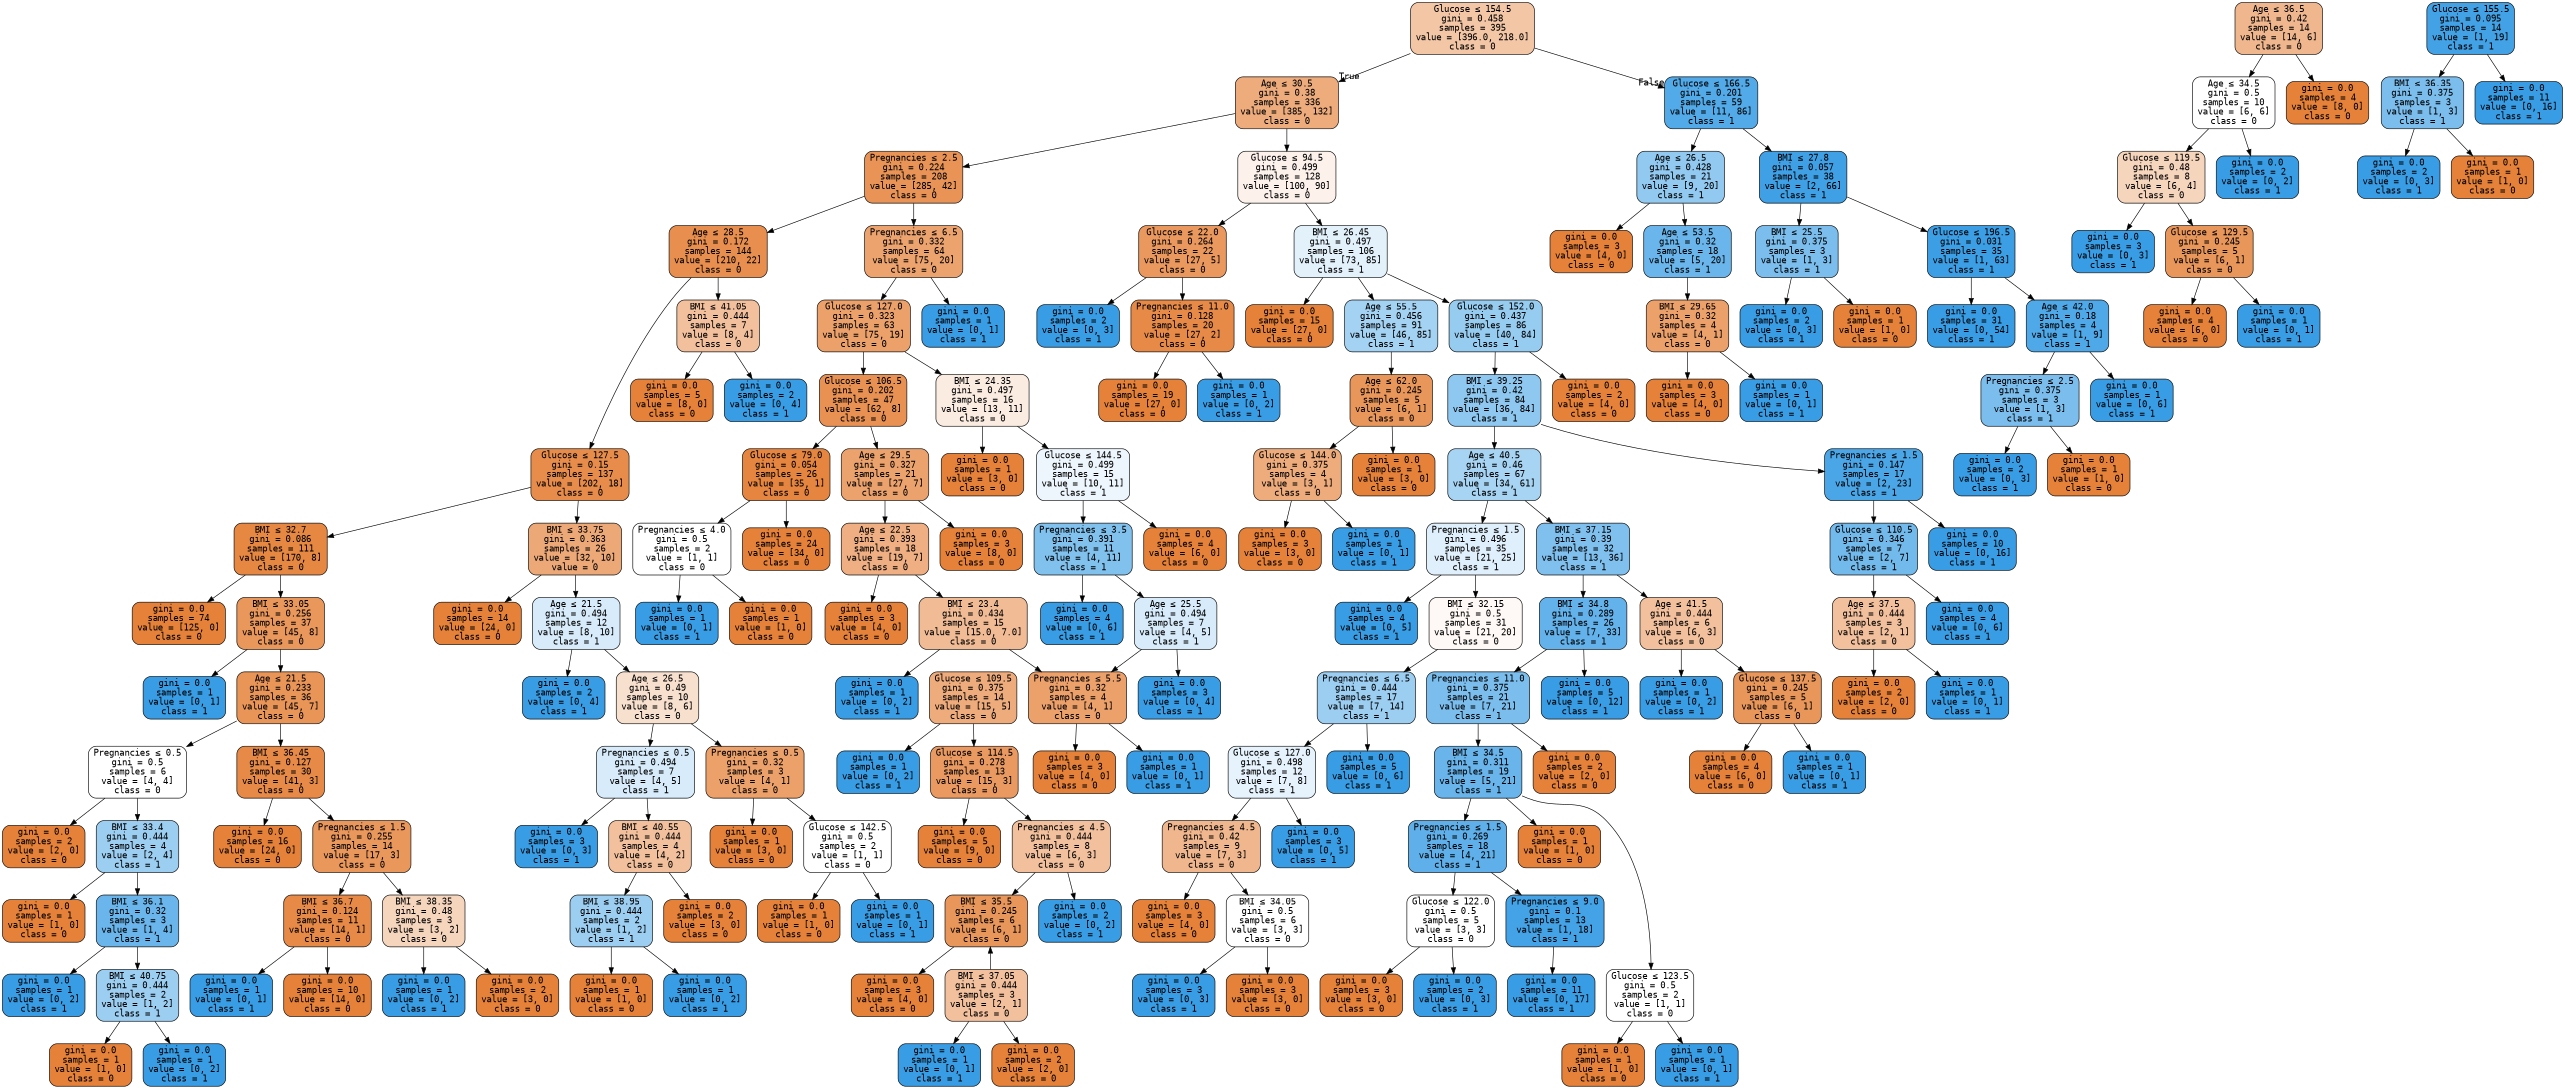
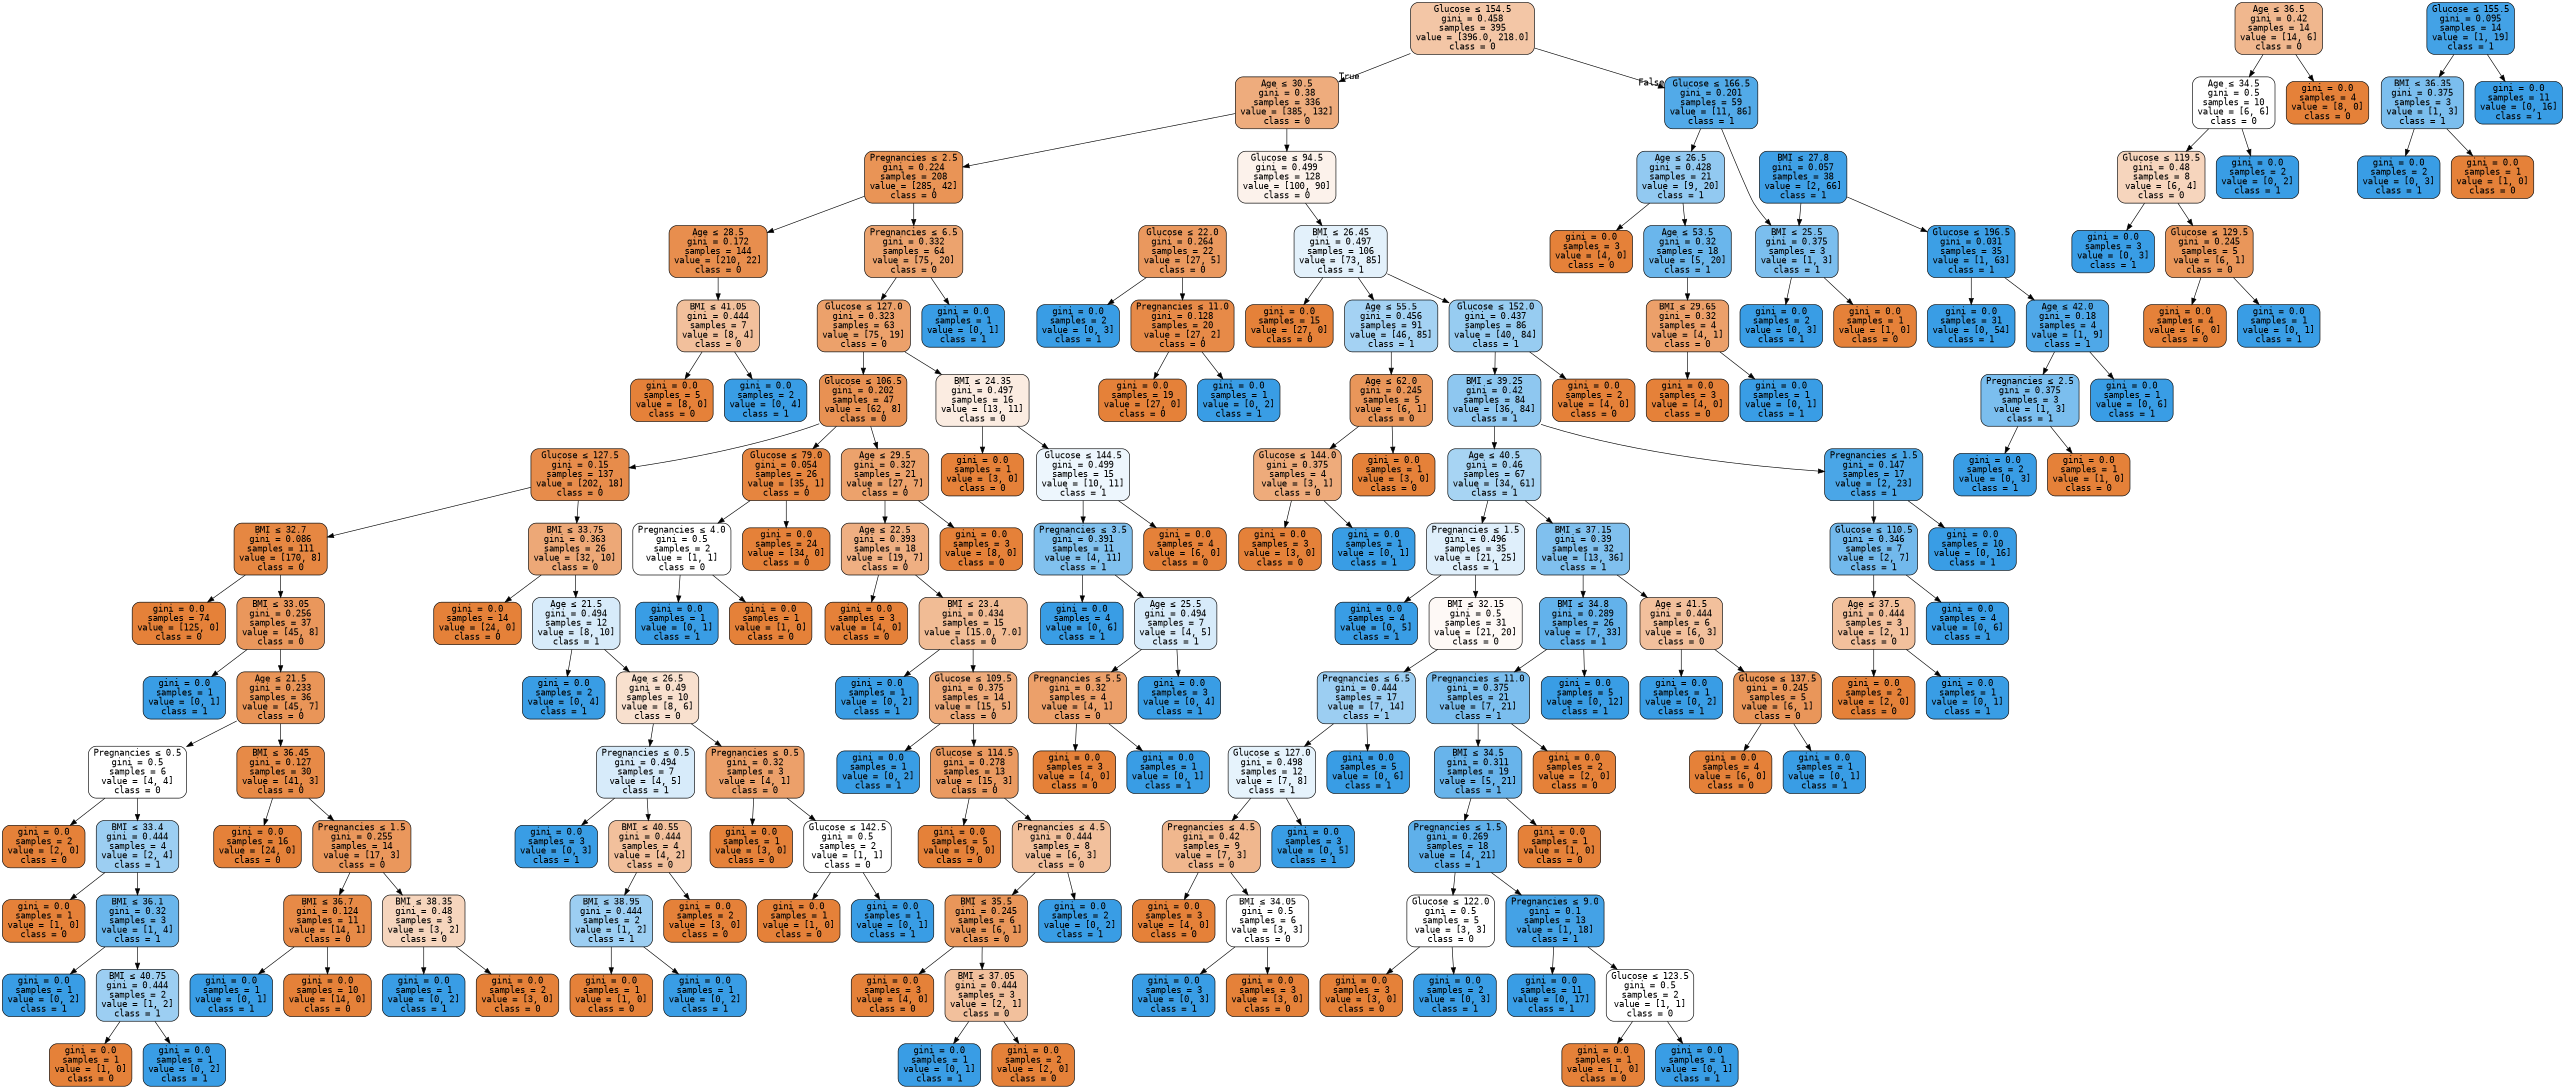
(1755, 138) -> (1741, 176)
(1237, 213) -> none
(634, 356) -> (728, 450)
(575, 568) -> (575, 568)
(1023, 659) -> (973, 657)
(1624, 846) -> (1600, 956)
(990, 961) -> (982, 955)
